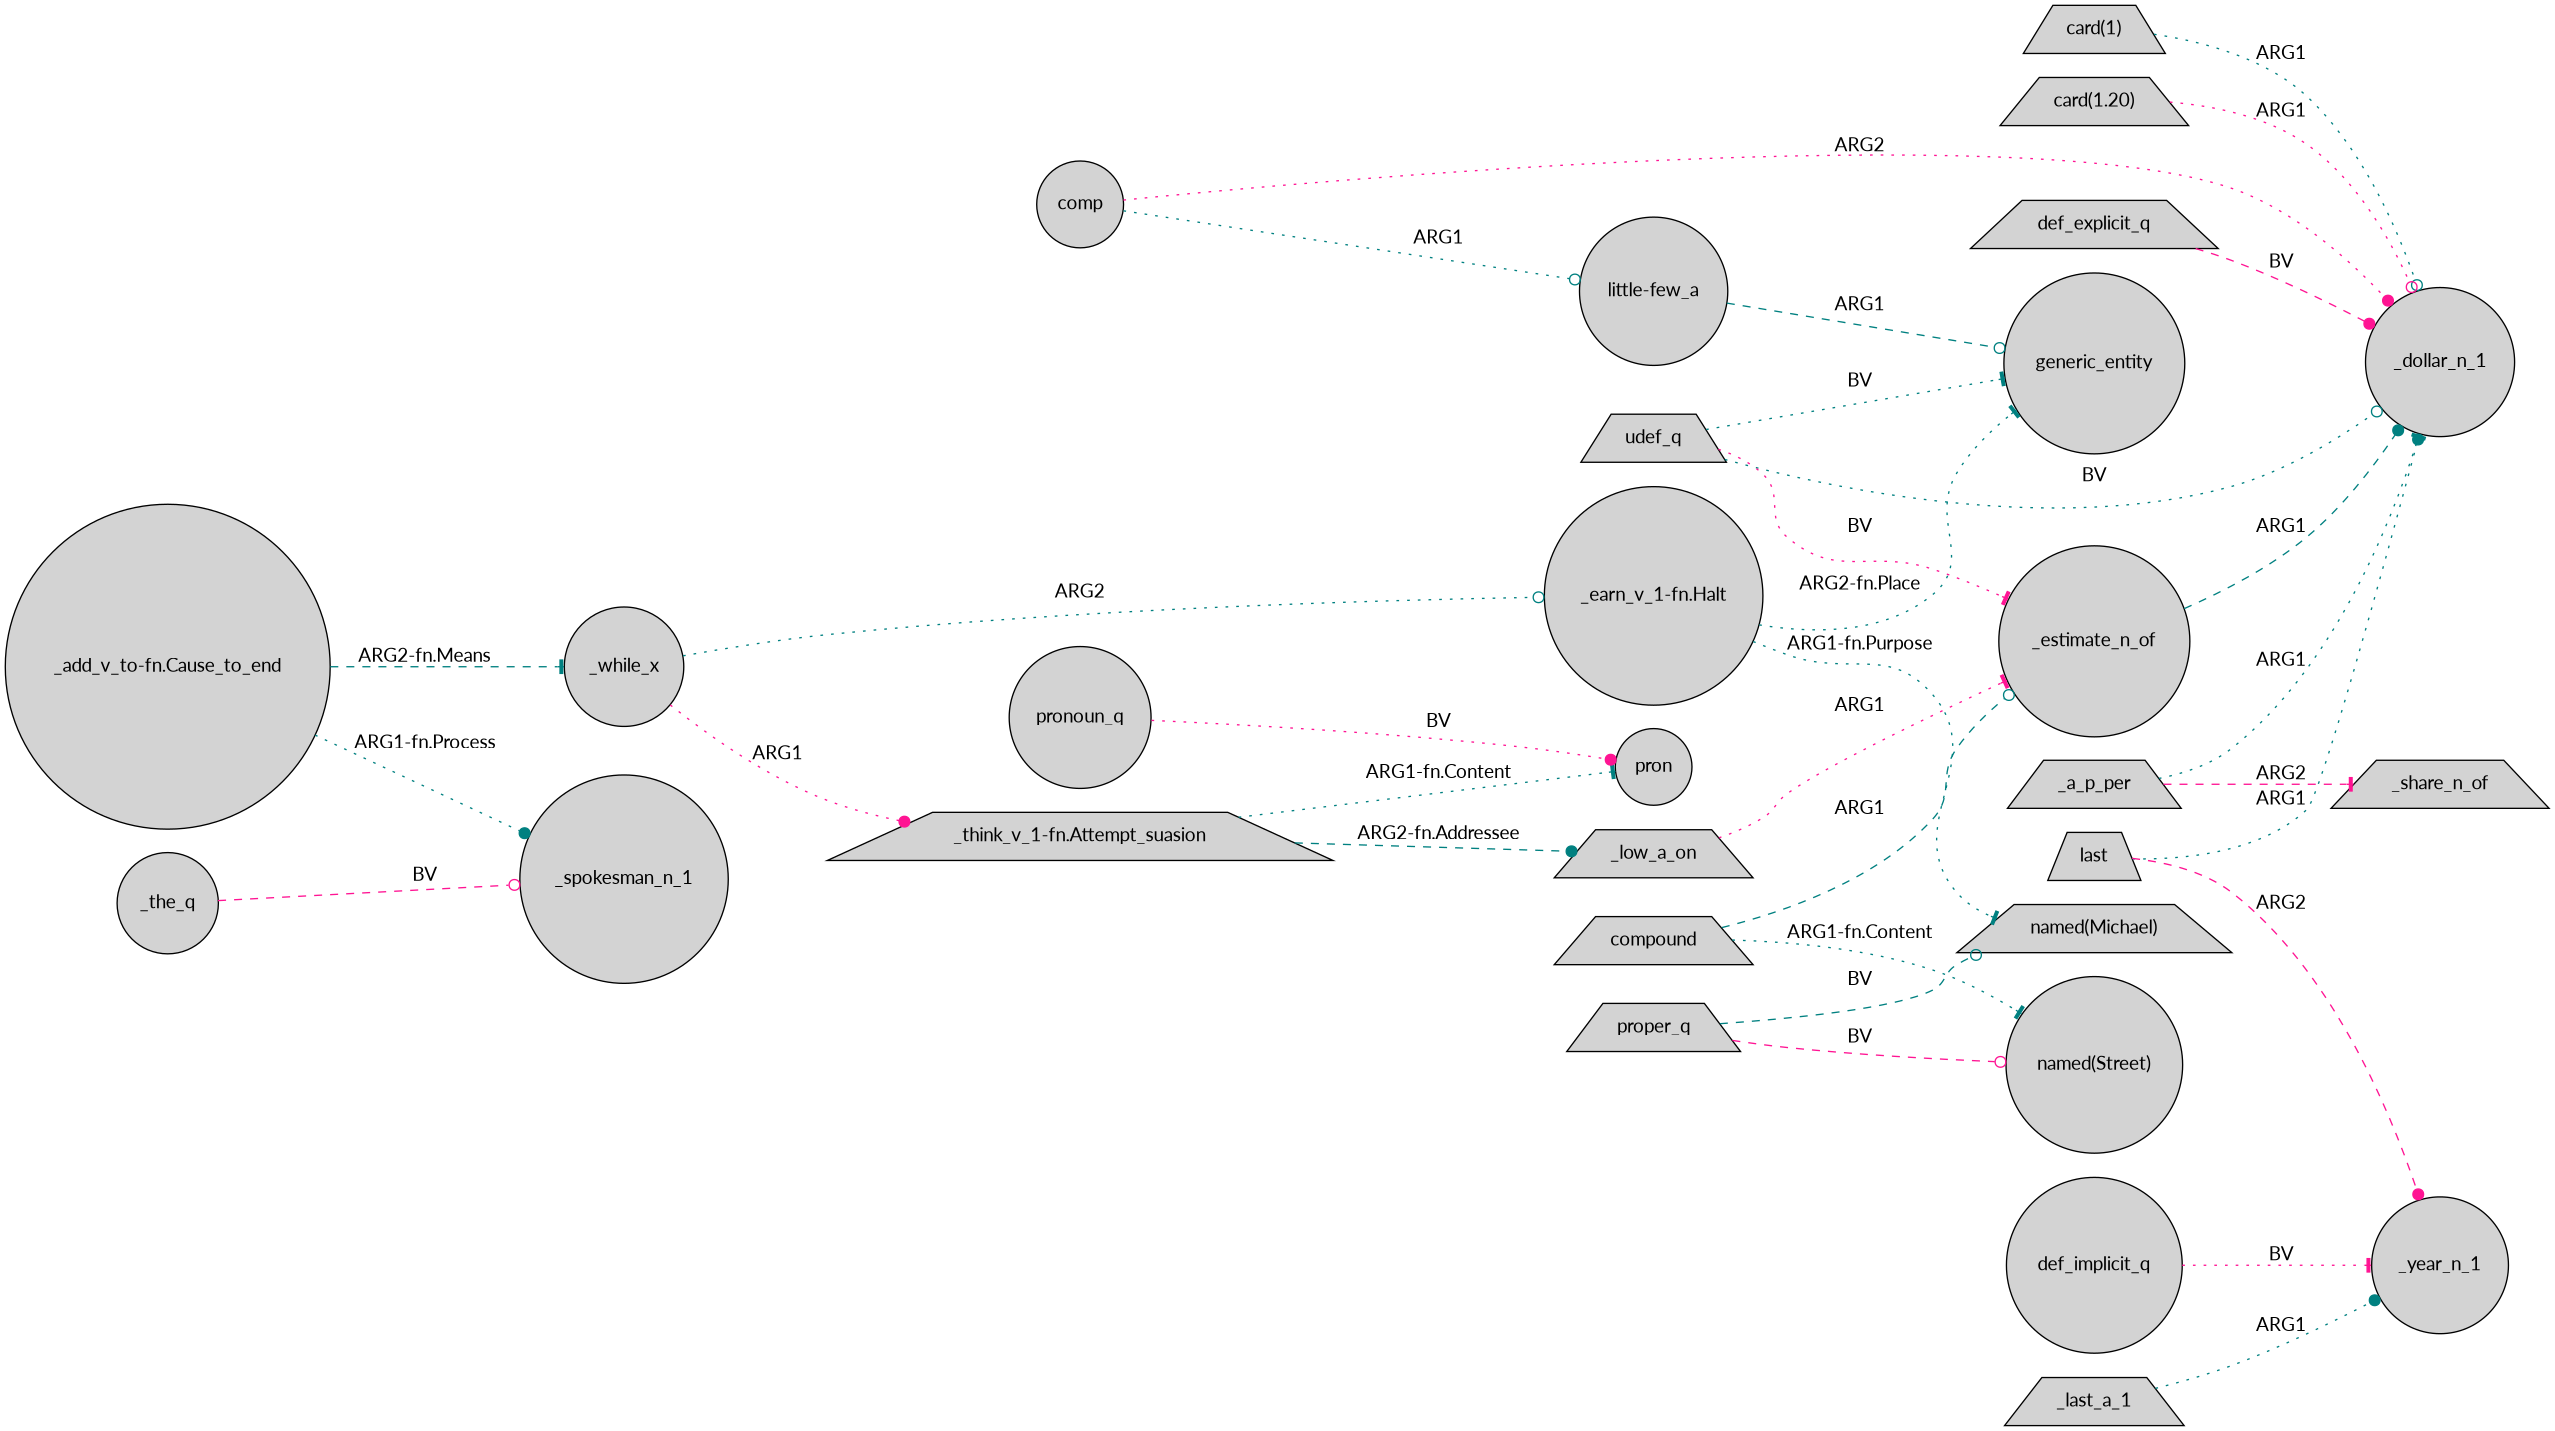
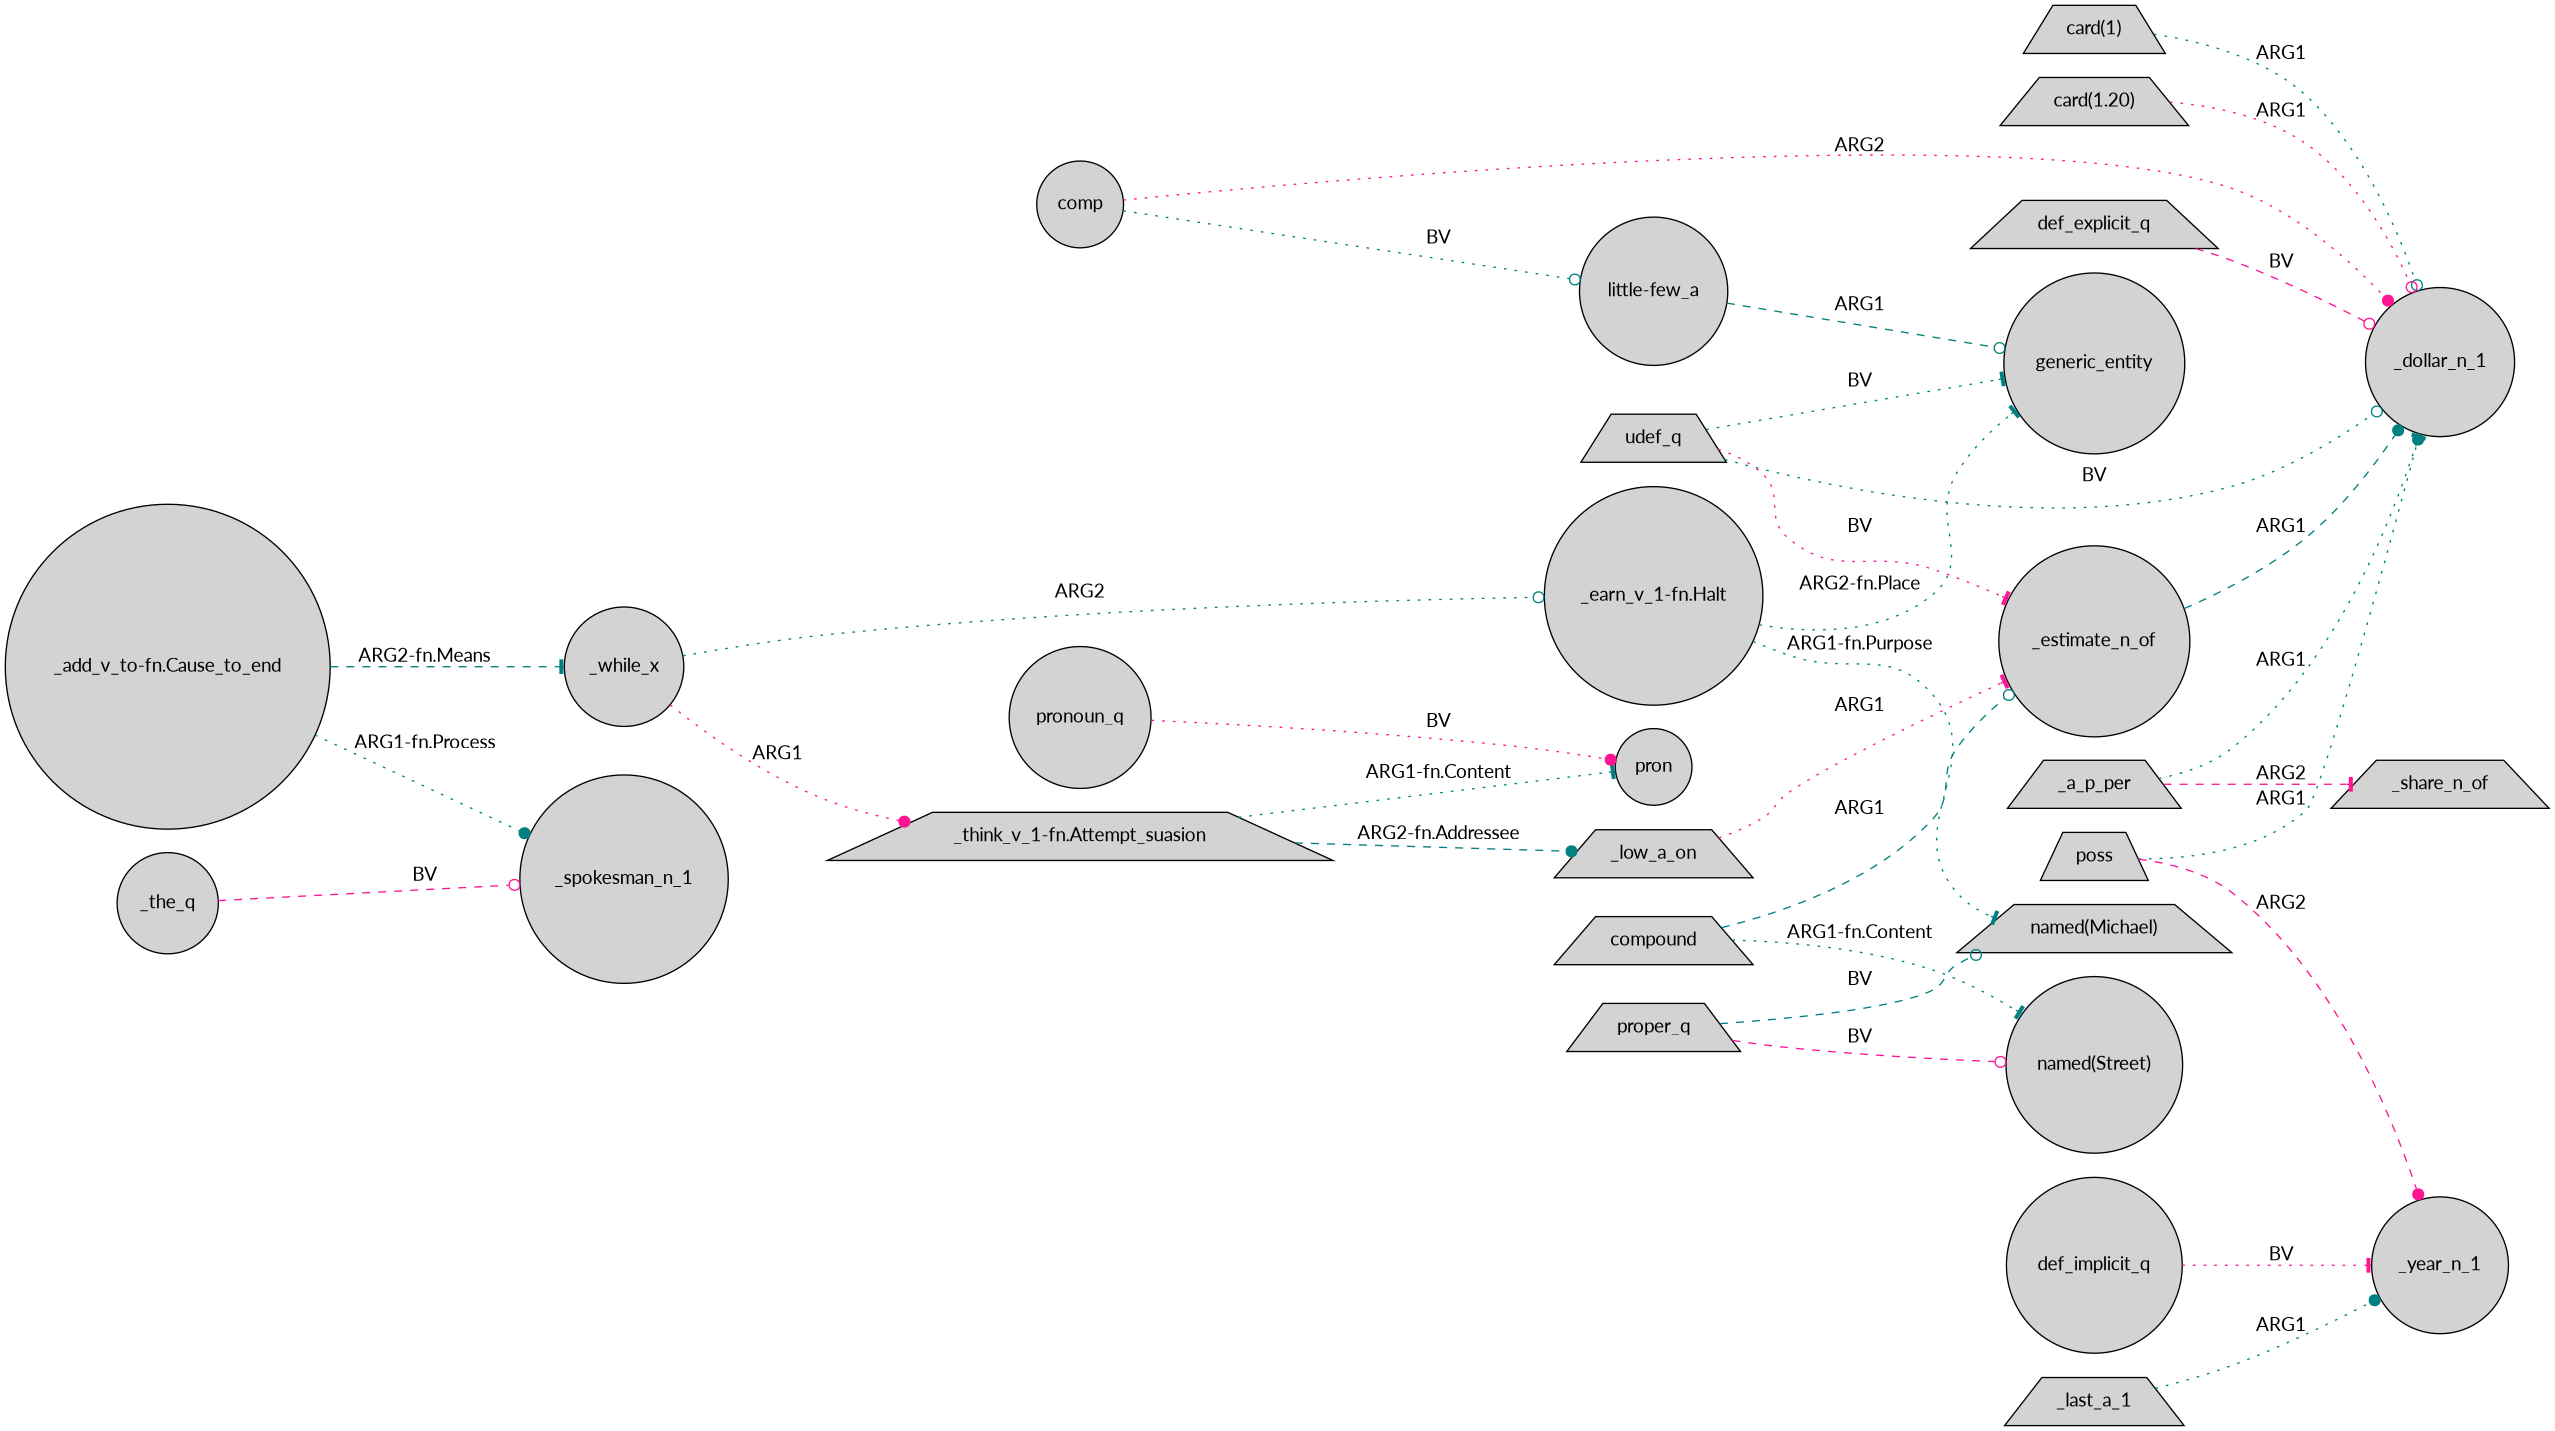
(1439, 238) -> (1439, 238)
(2282, 281) -> (2282, 281)
(2094, 856) -> (2094, 856)
